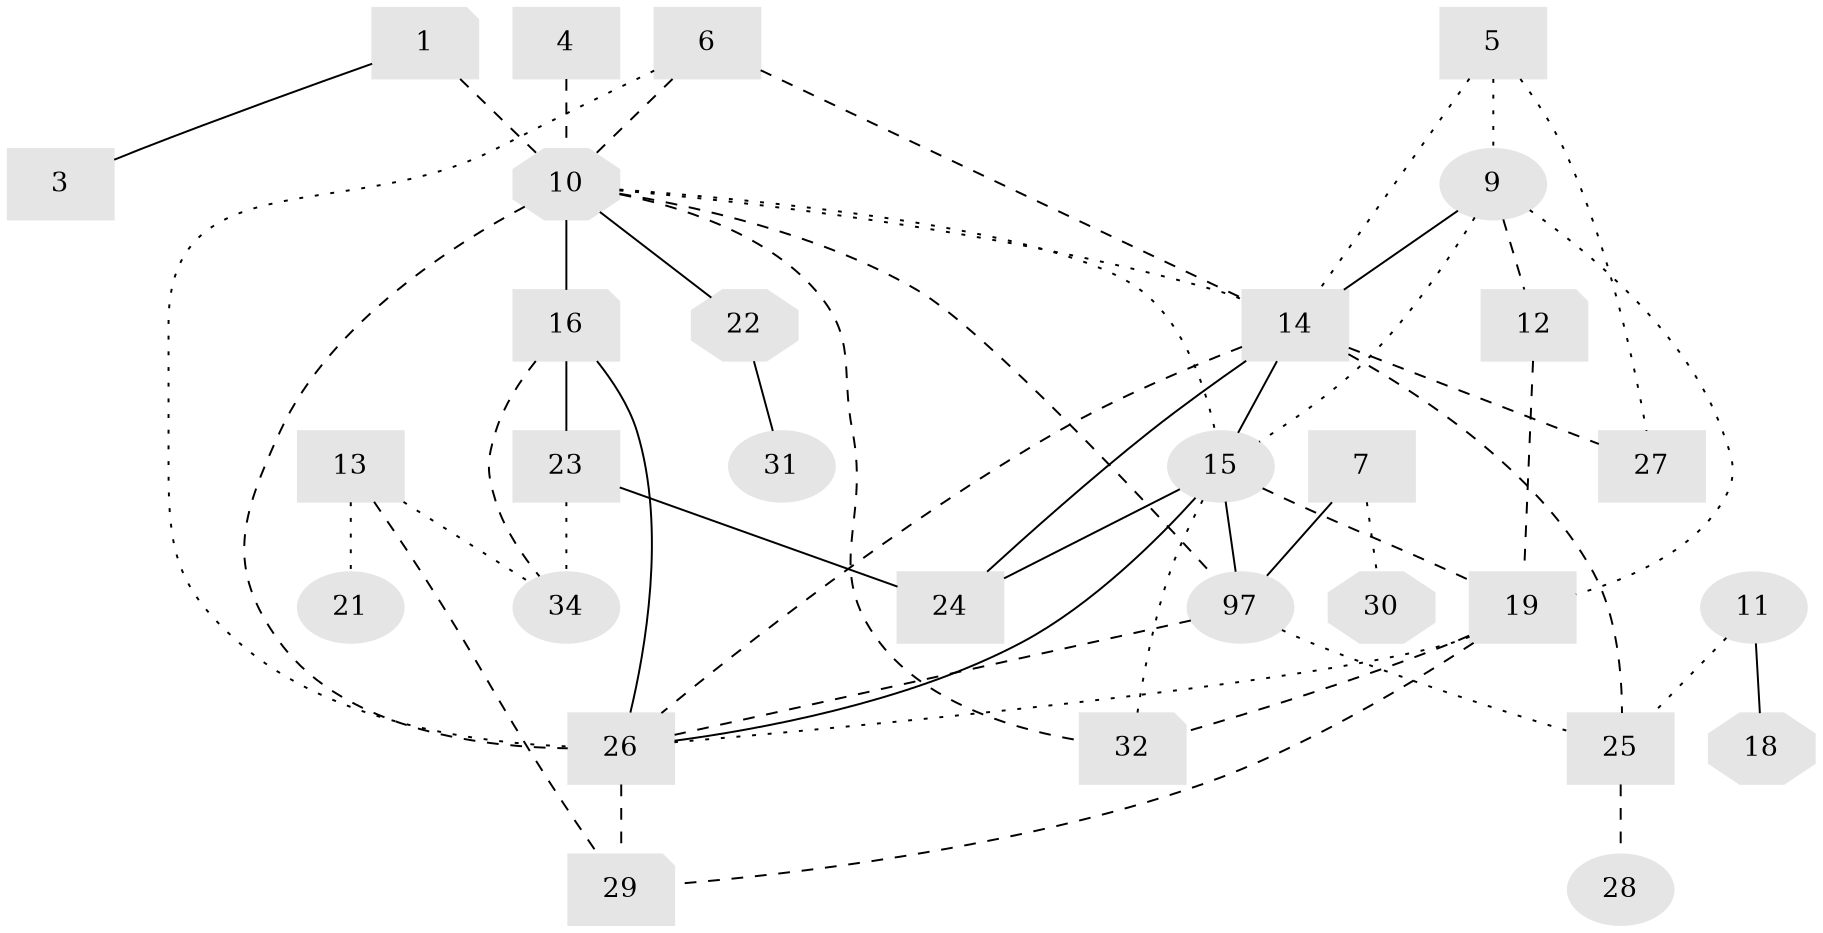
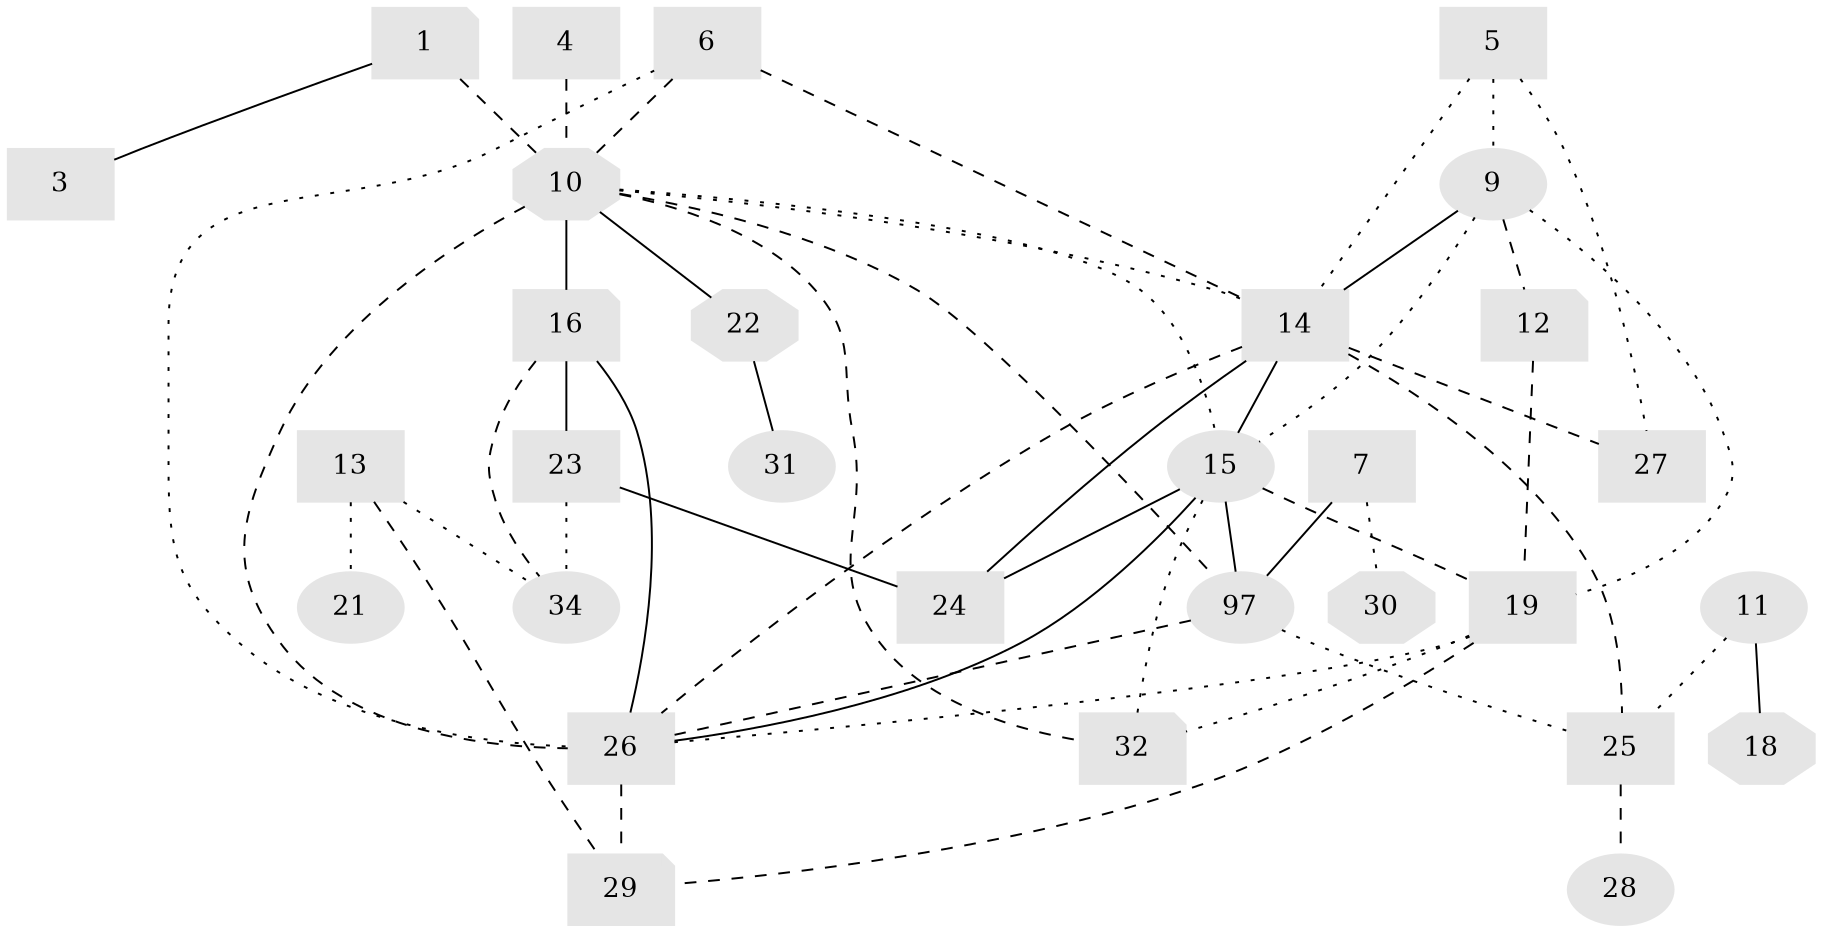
(1329, 687) -> (1329, 687)
